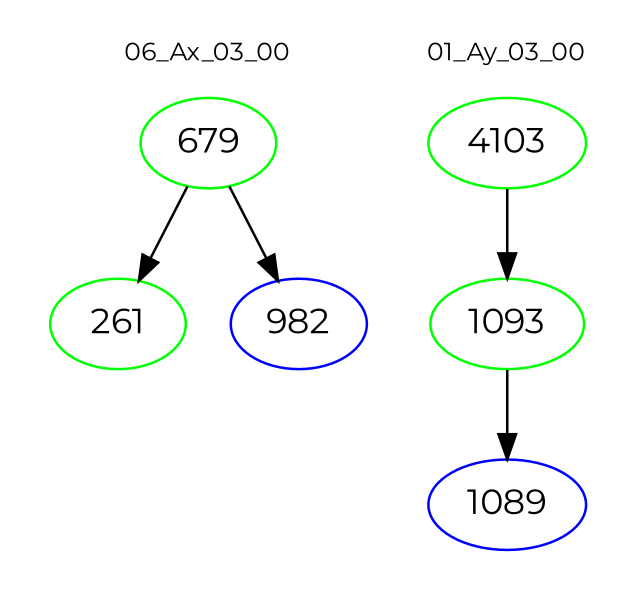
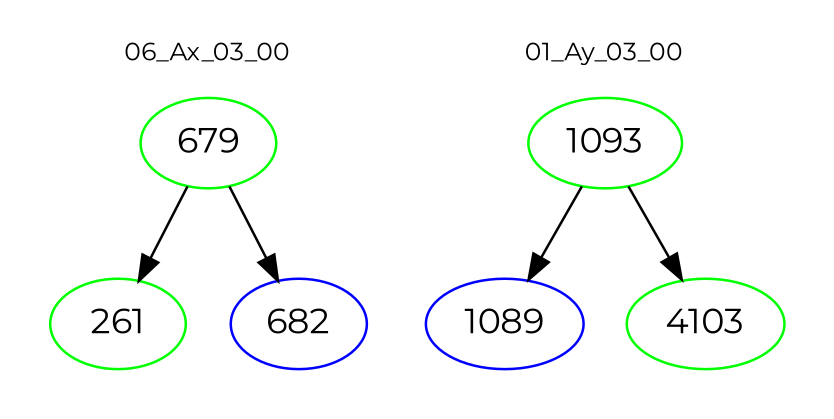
(507, 221) -> (649, 222)
(299, 324) -> (299, 324)
